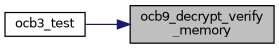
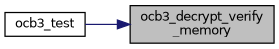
(202, 24) -> (202, 24)
